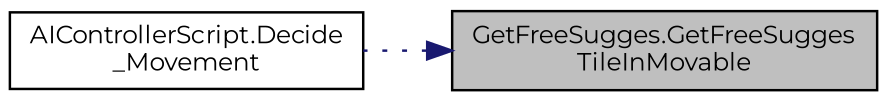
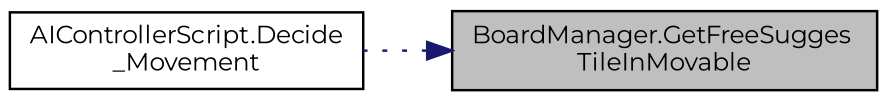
(665, 51) -> (665, 51)
